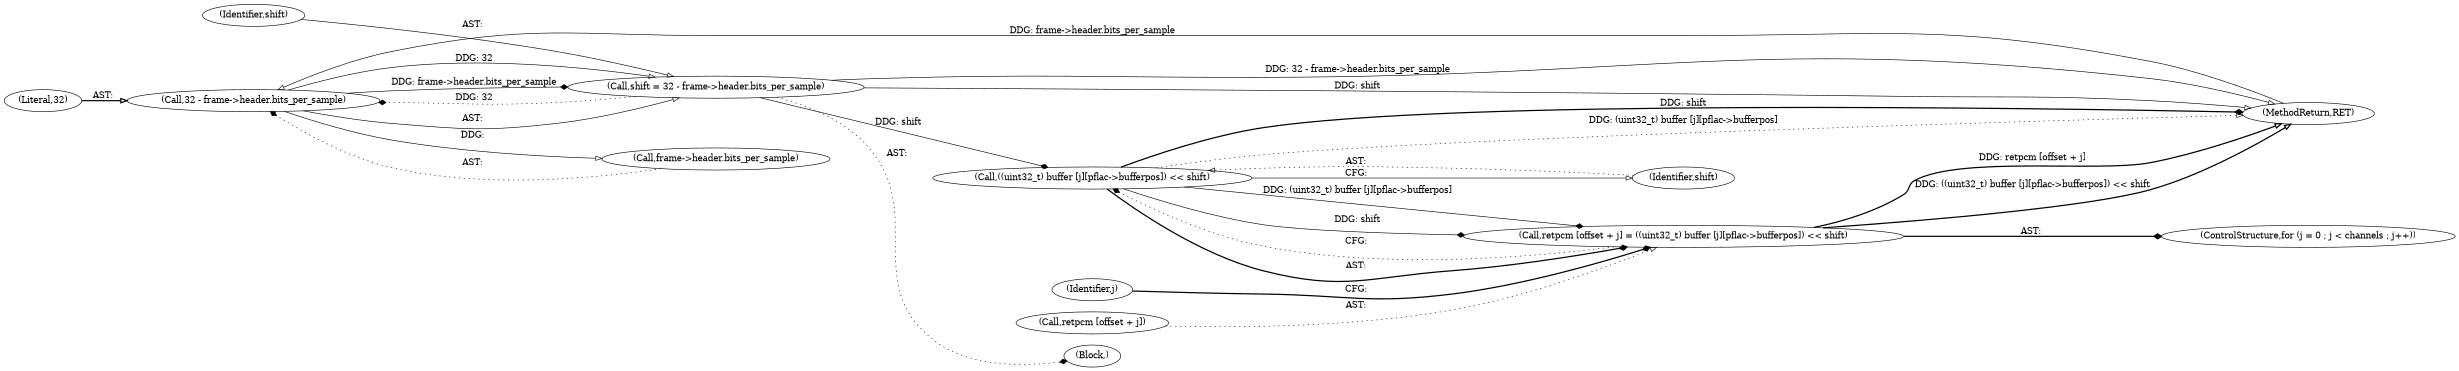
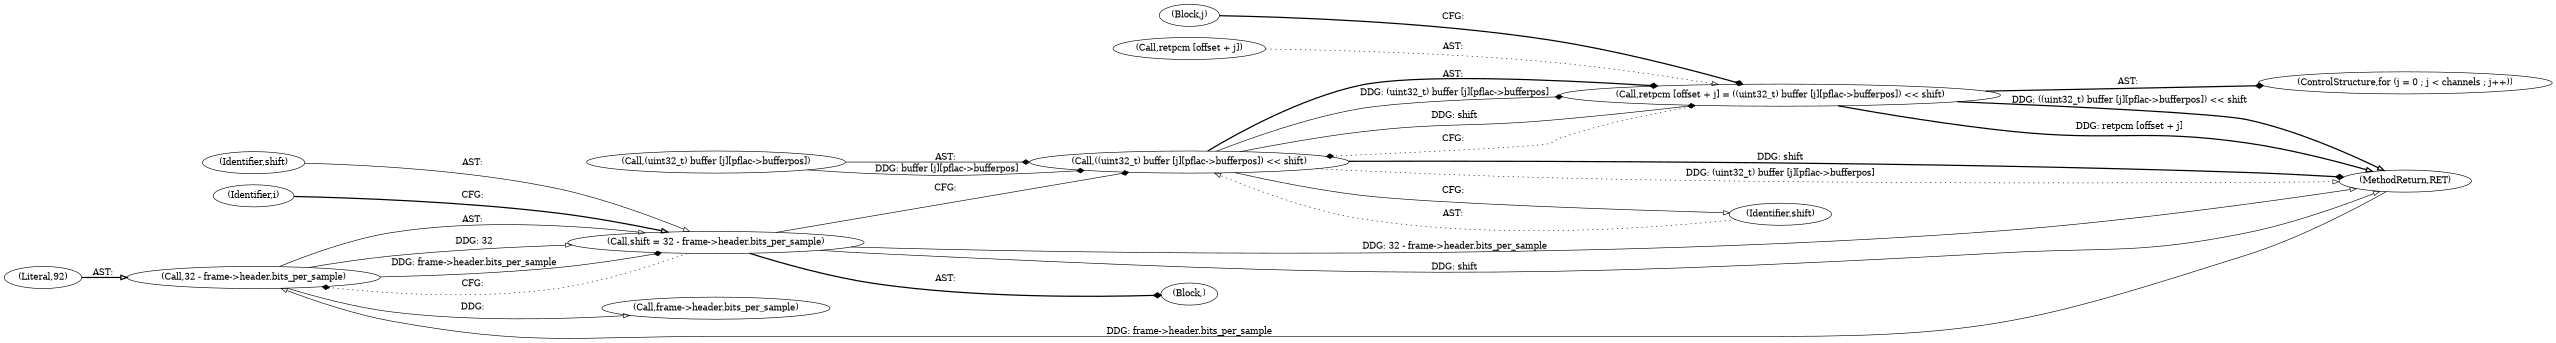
(474, 98) -> (474, 284)
(43, 101) -> (43, 277)
(898, 122) -> (947, 188)
none -> (716, 162)
(463, 178) -> none
none -> (254, 196)
(896, 259) -> (950, 292)
(1092, 290) -> (1189, 15)
